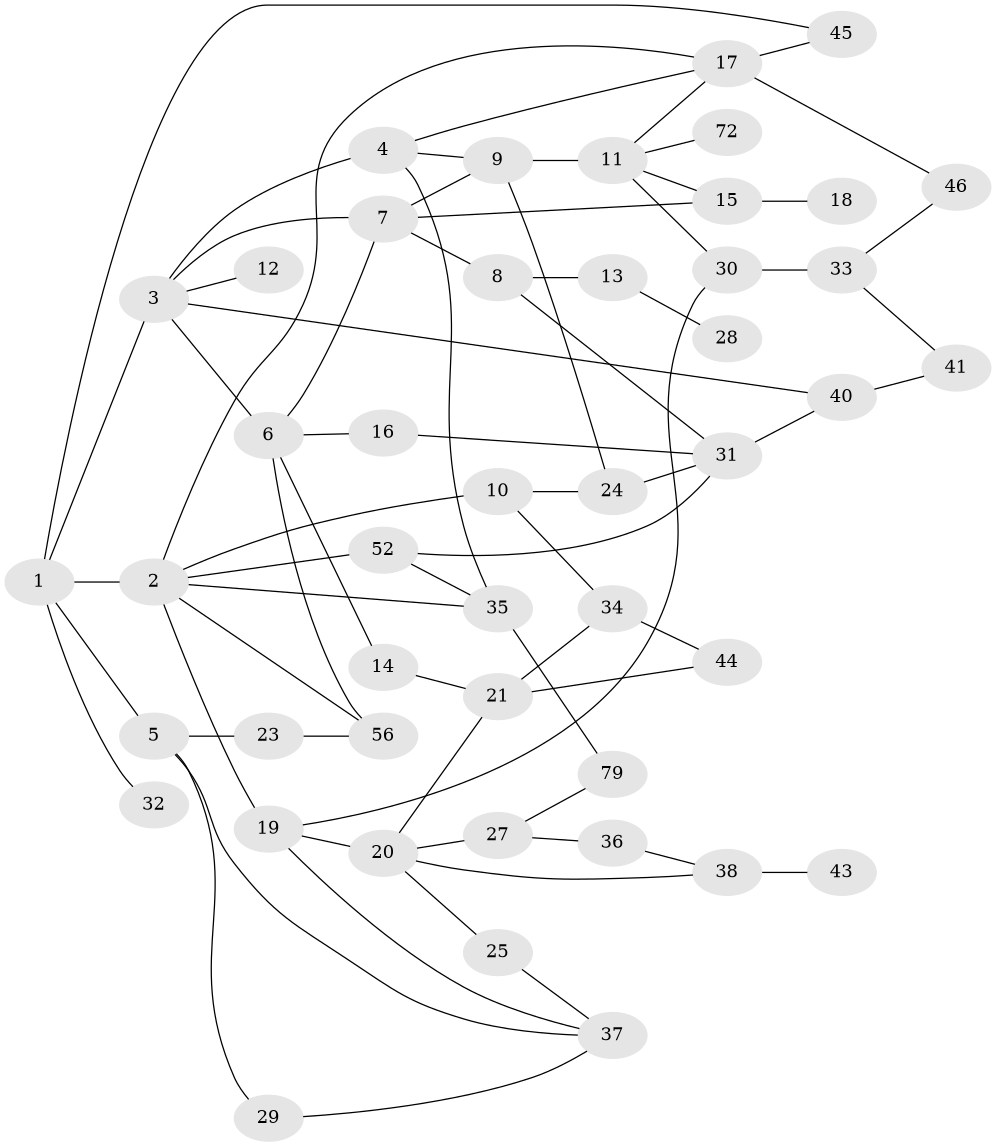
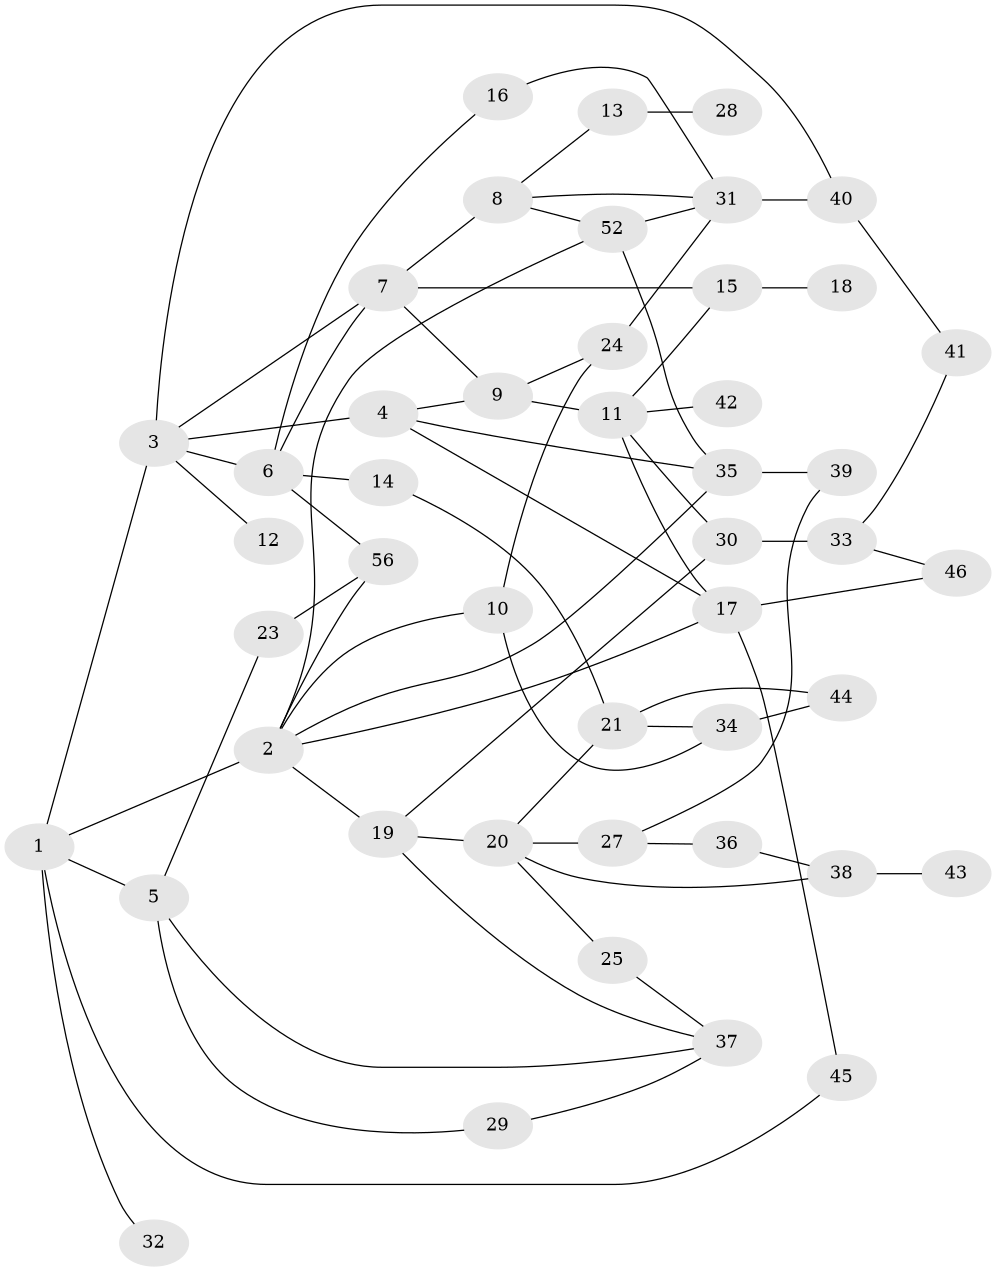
(727, 132) -> (727, 404)
none -> (555, 215)
(613, 774) -> (842, 473)
